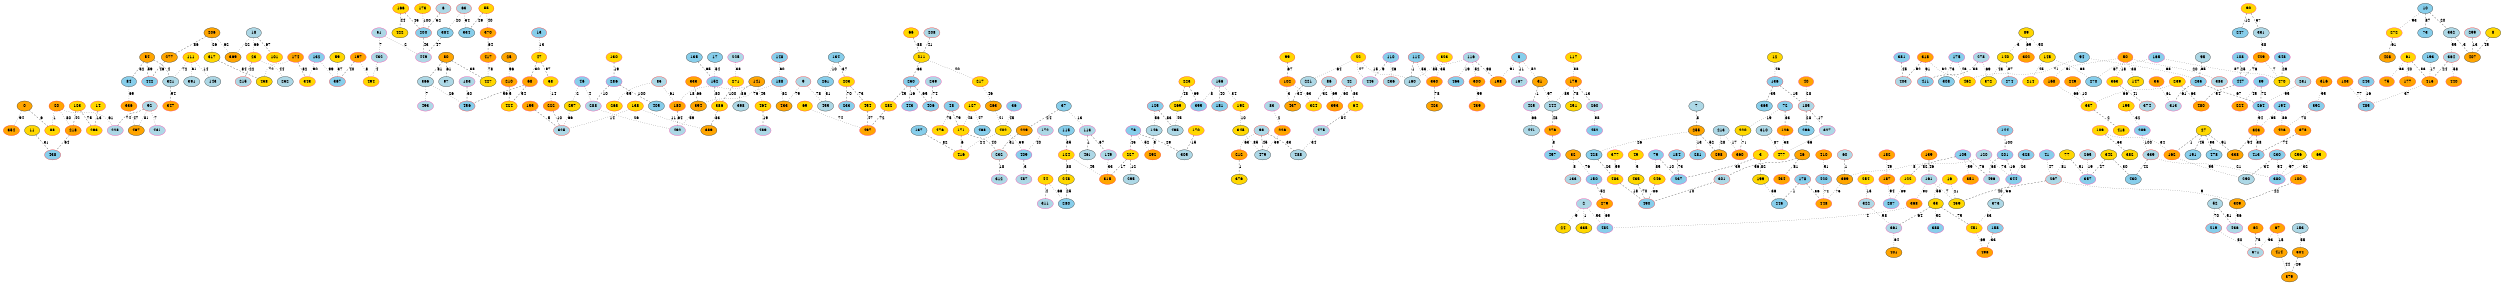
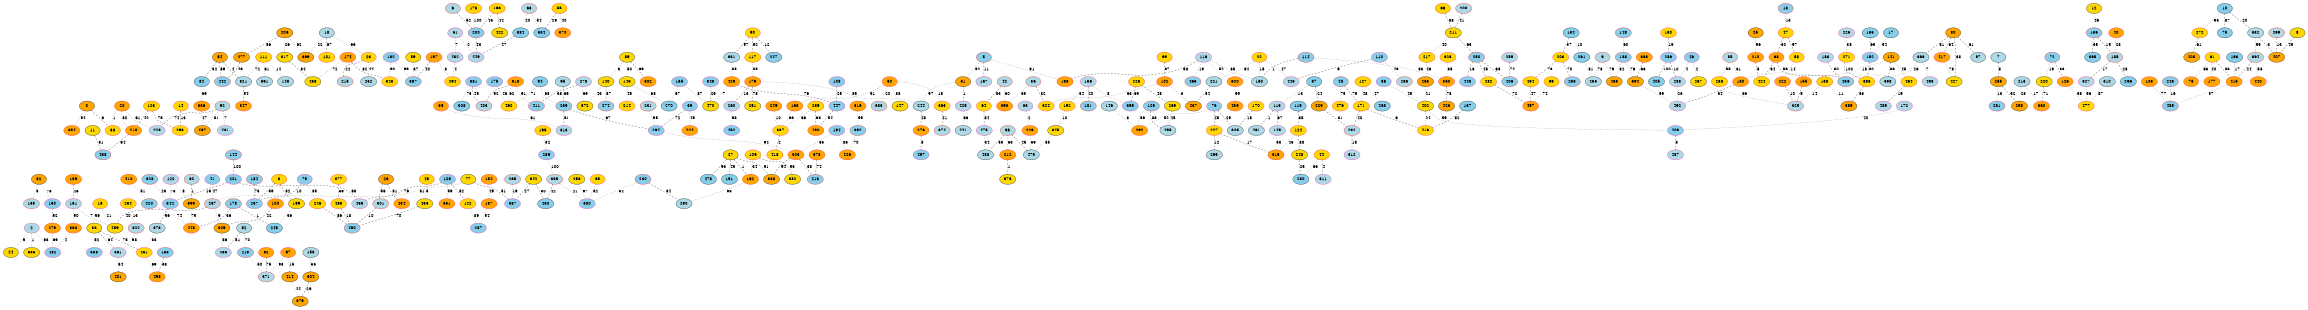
(488, 45) -> (1948, 45)
none -> (753, 45)
(1154, 118) -> (1140, 116)
(1594, 155) -> none
